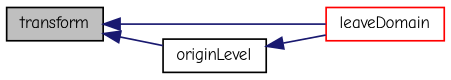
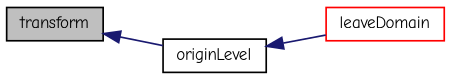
(223, 24) -> none
